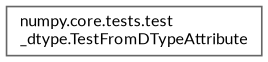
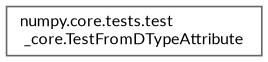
(134, 31) -> (134, 31)
